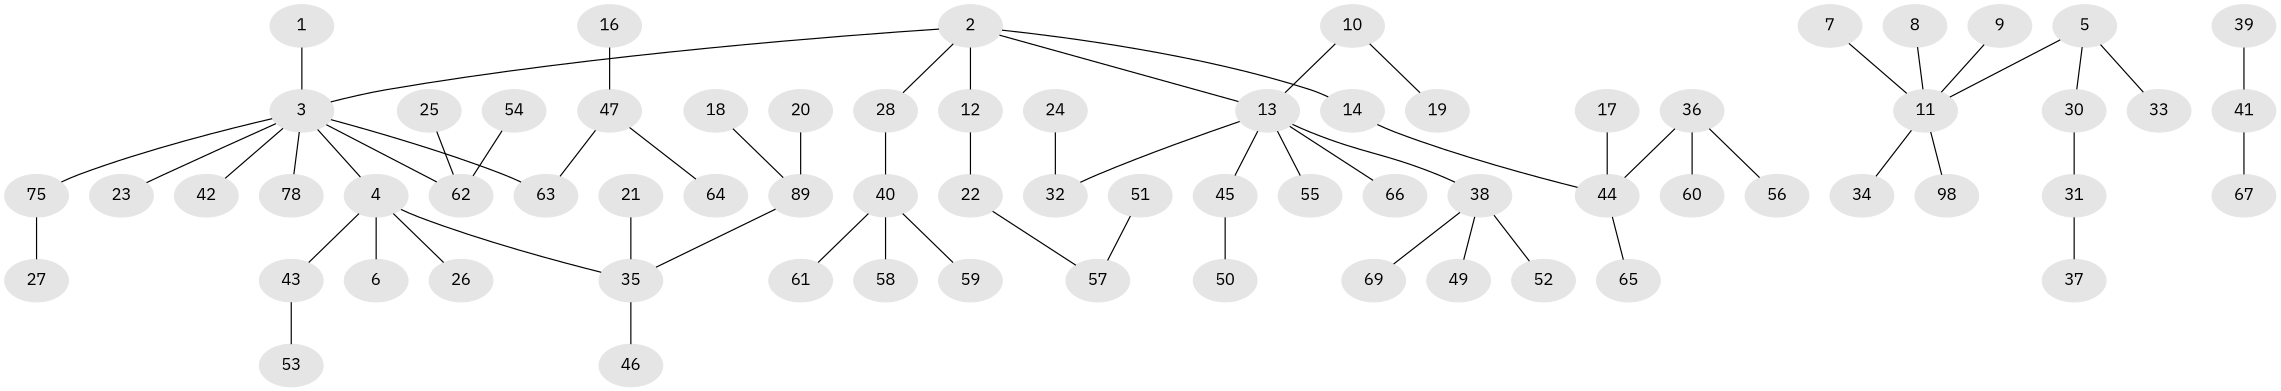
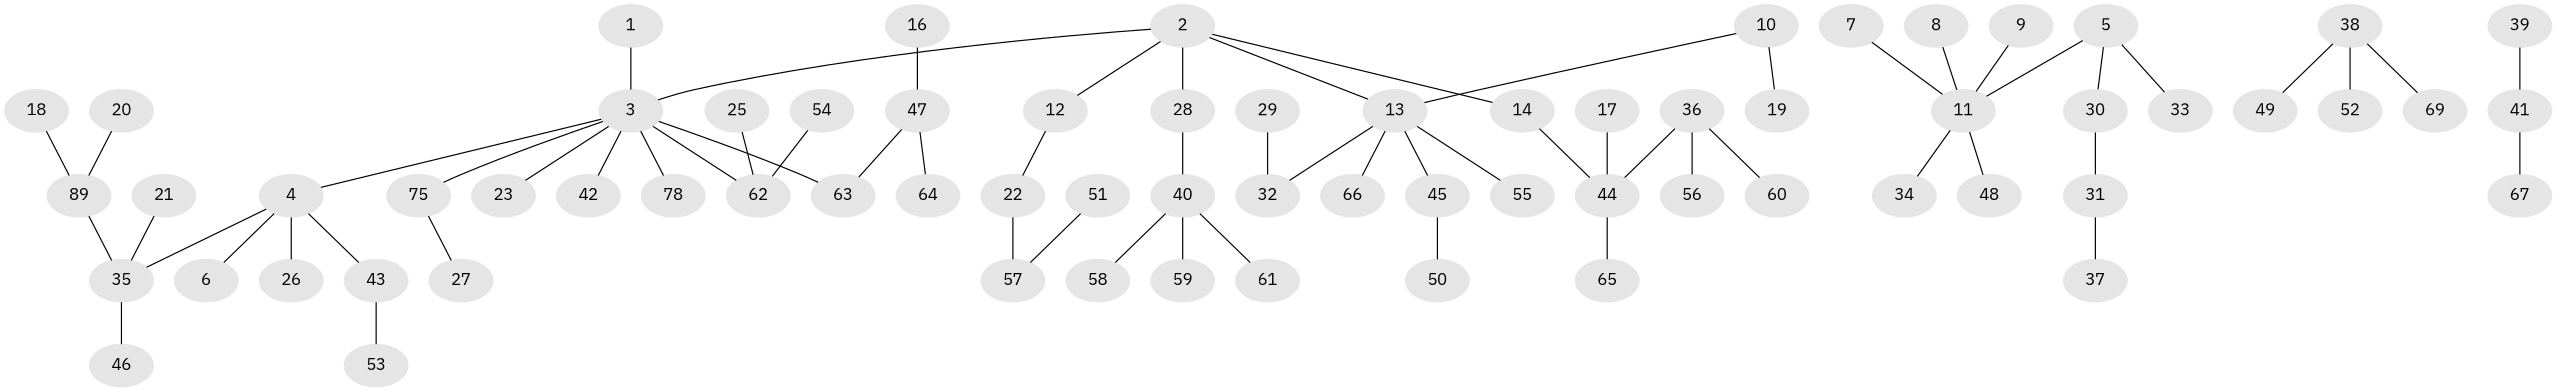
(1055, 111) -> (1268, 111)
(1374, 153) -> none
(1947, 196) -> (1989, 196)
